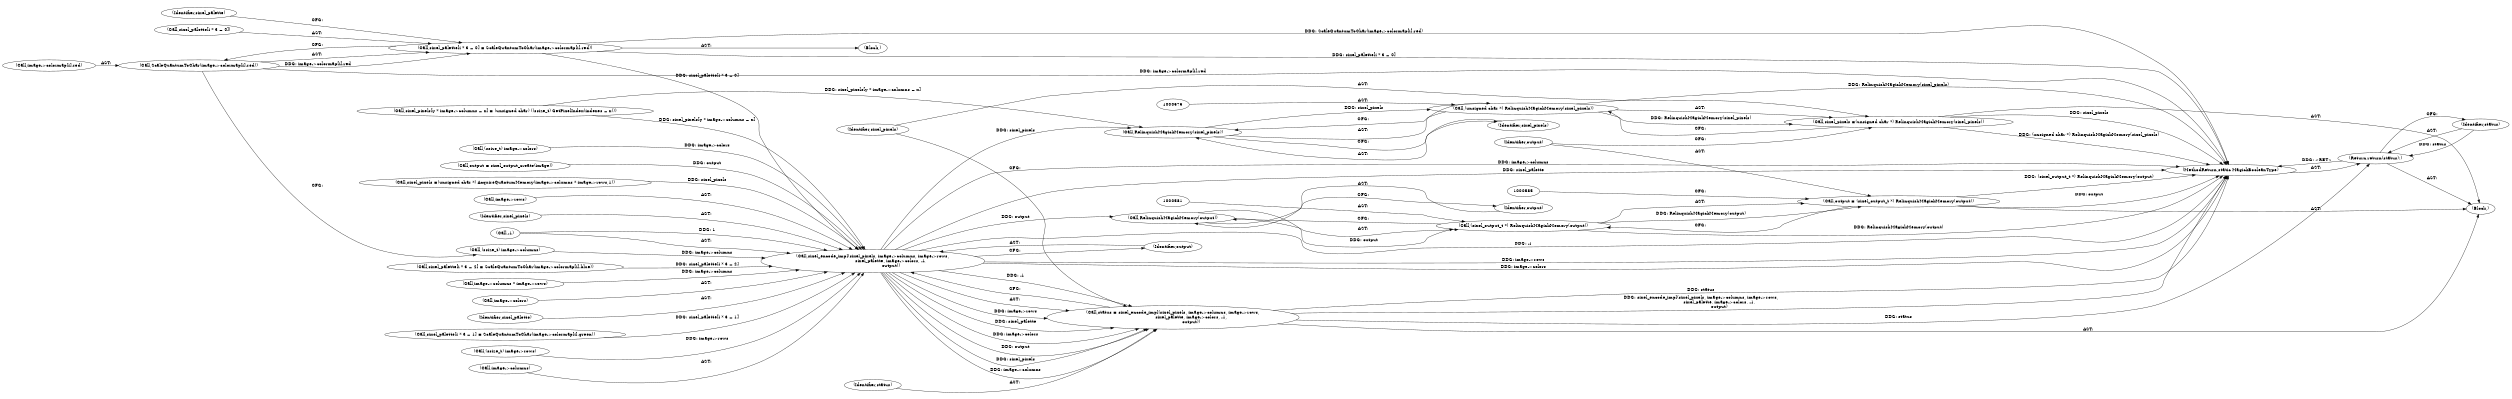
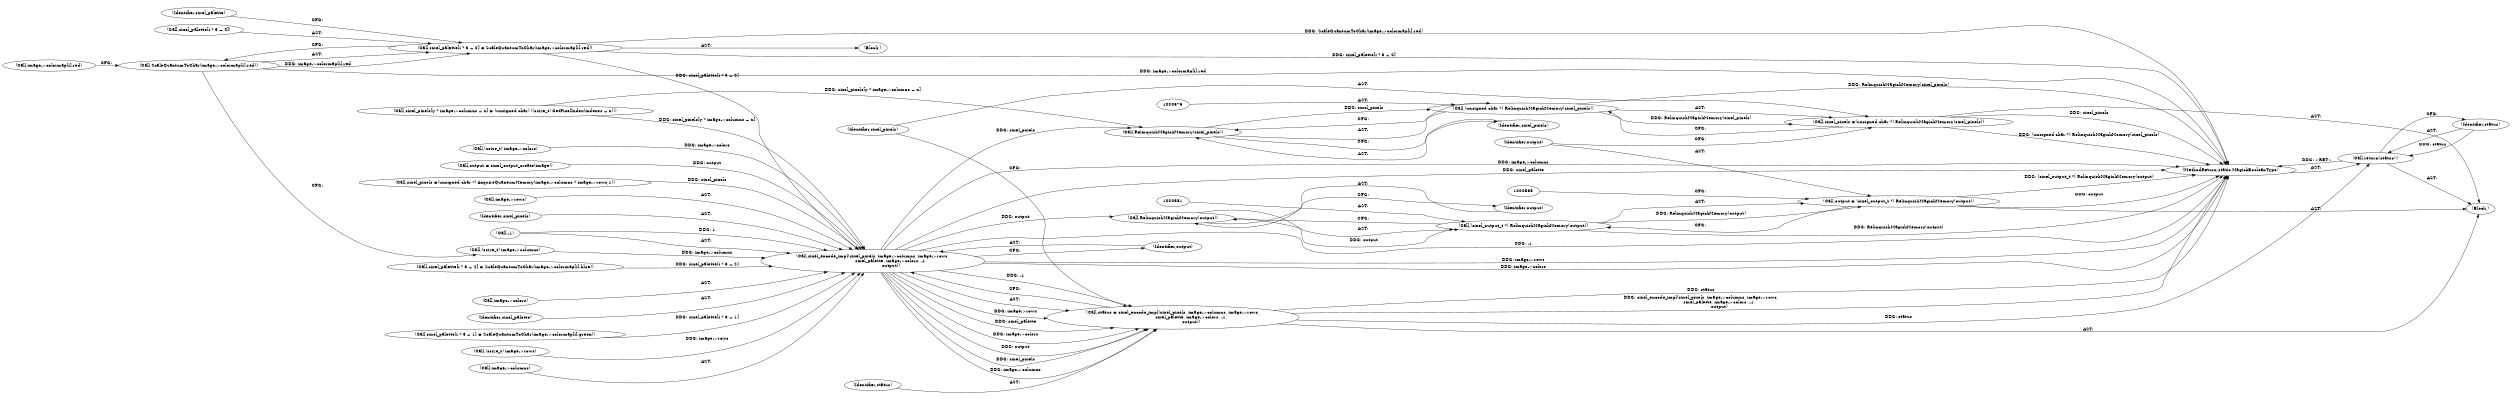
(107, 63) -> (107, 63)
(2376, 158) -> (2376, 158)
(505, 284) -> none
